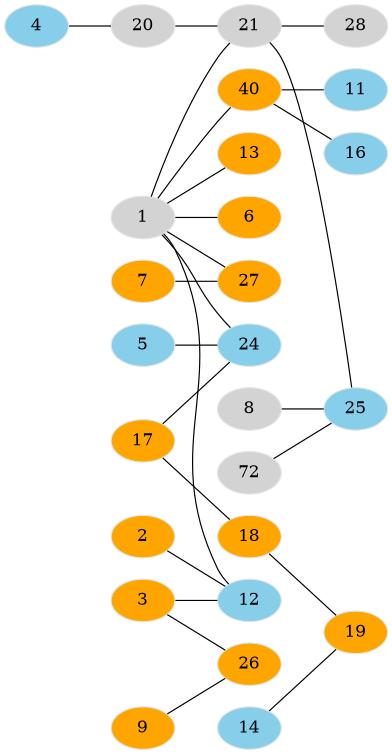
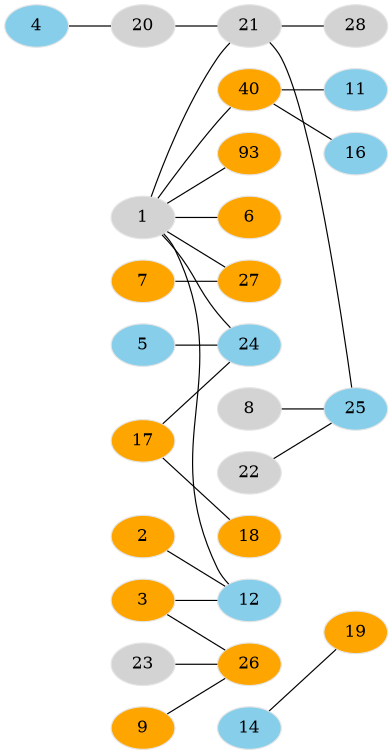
(249, 154) -> (249, 154)
(249, 473) -> (249, 473)
(303, 585) -> none
none -> (143, 664)
